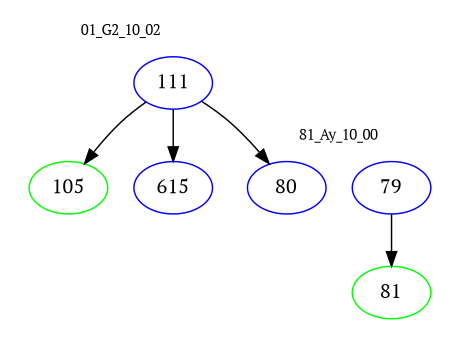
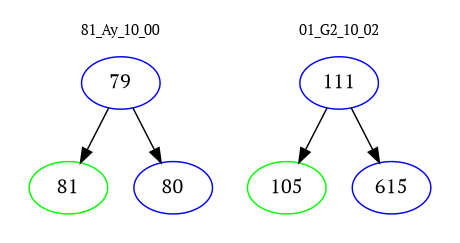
(245, 137) -> (144, 129)
